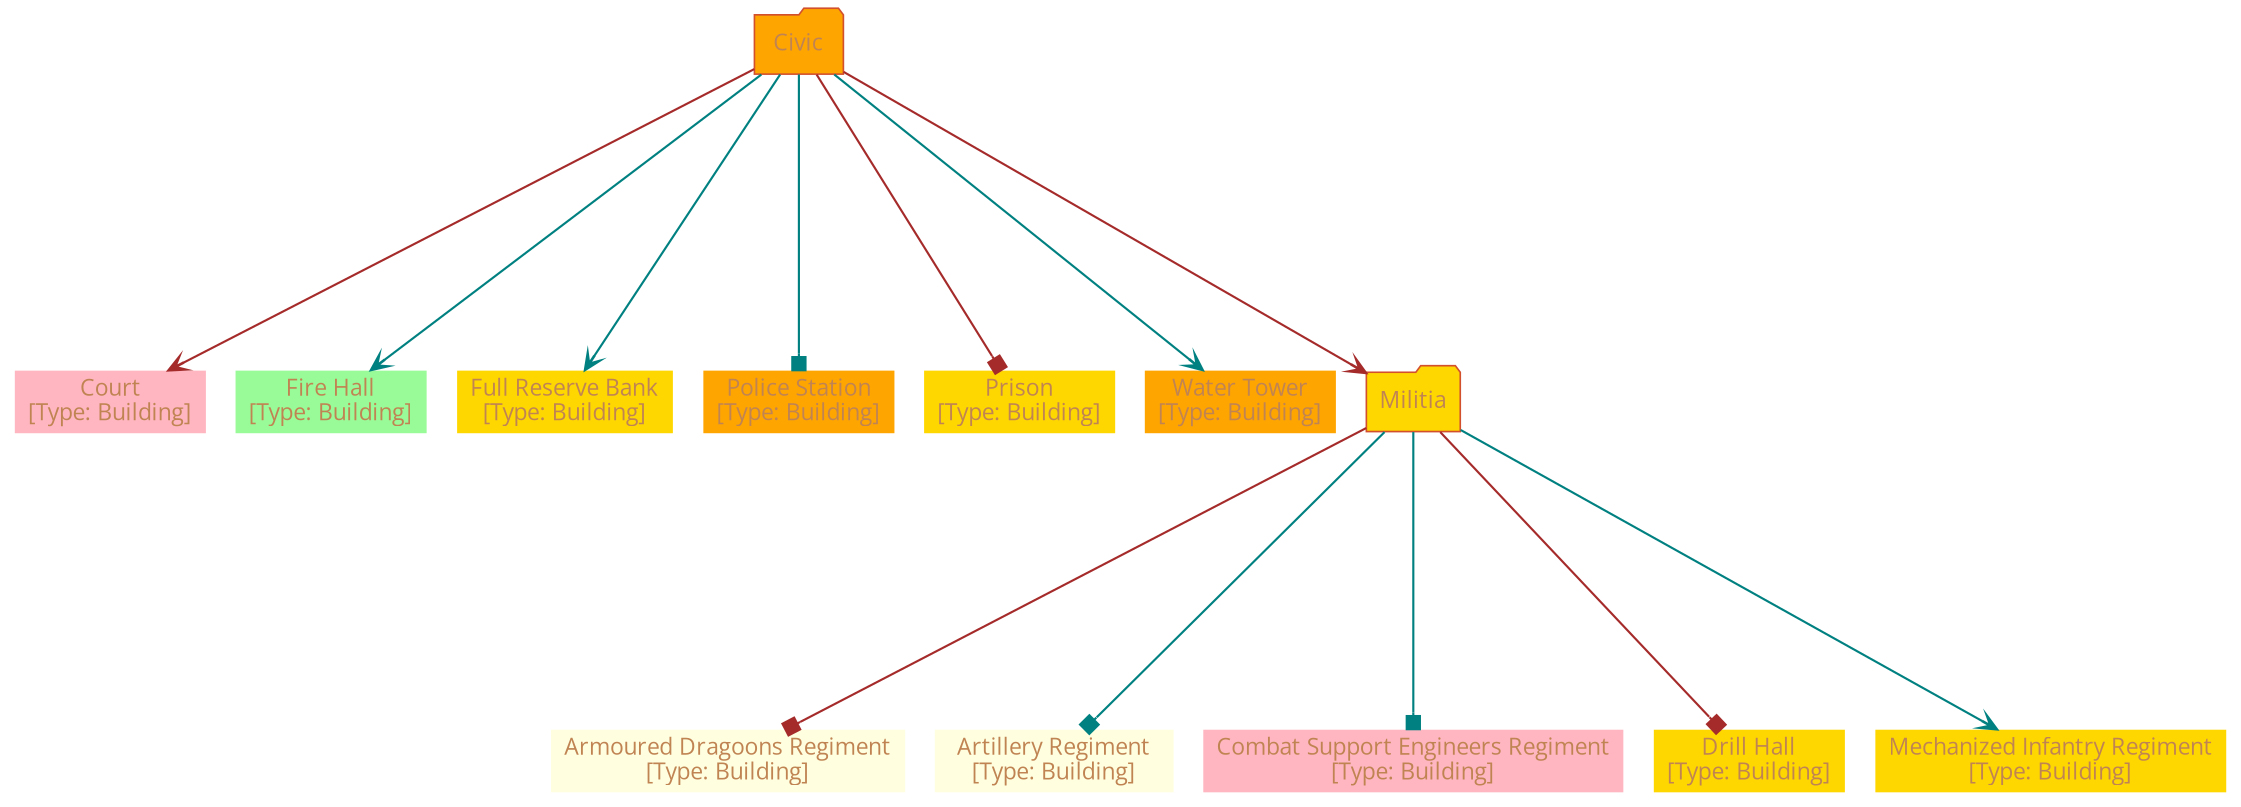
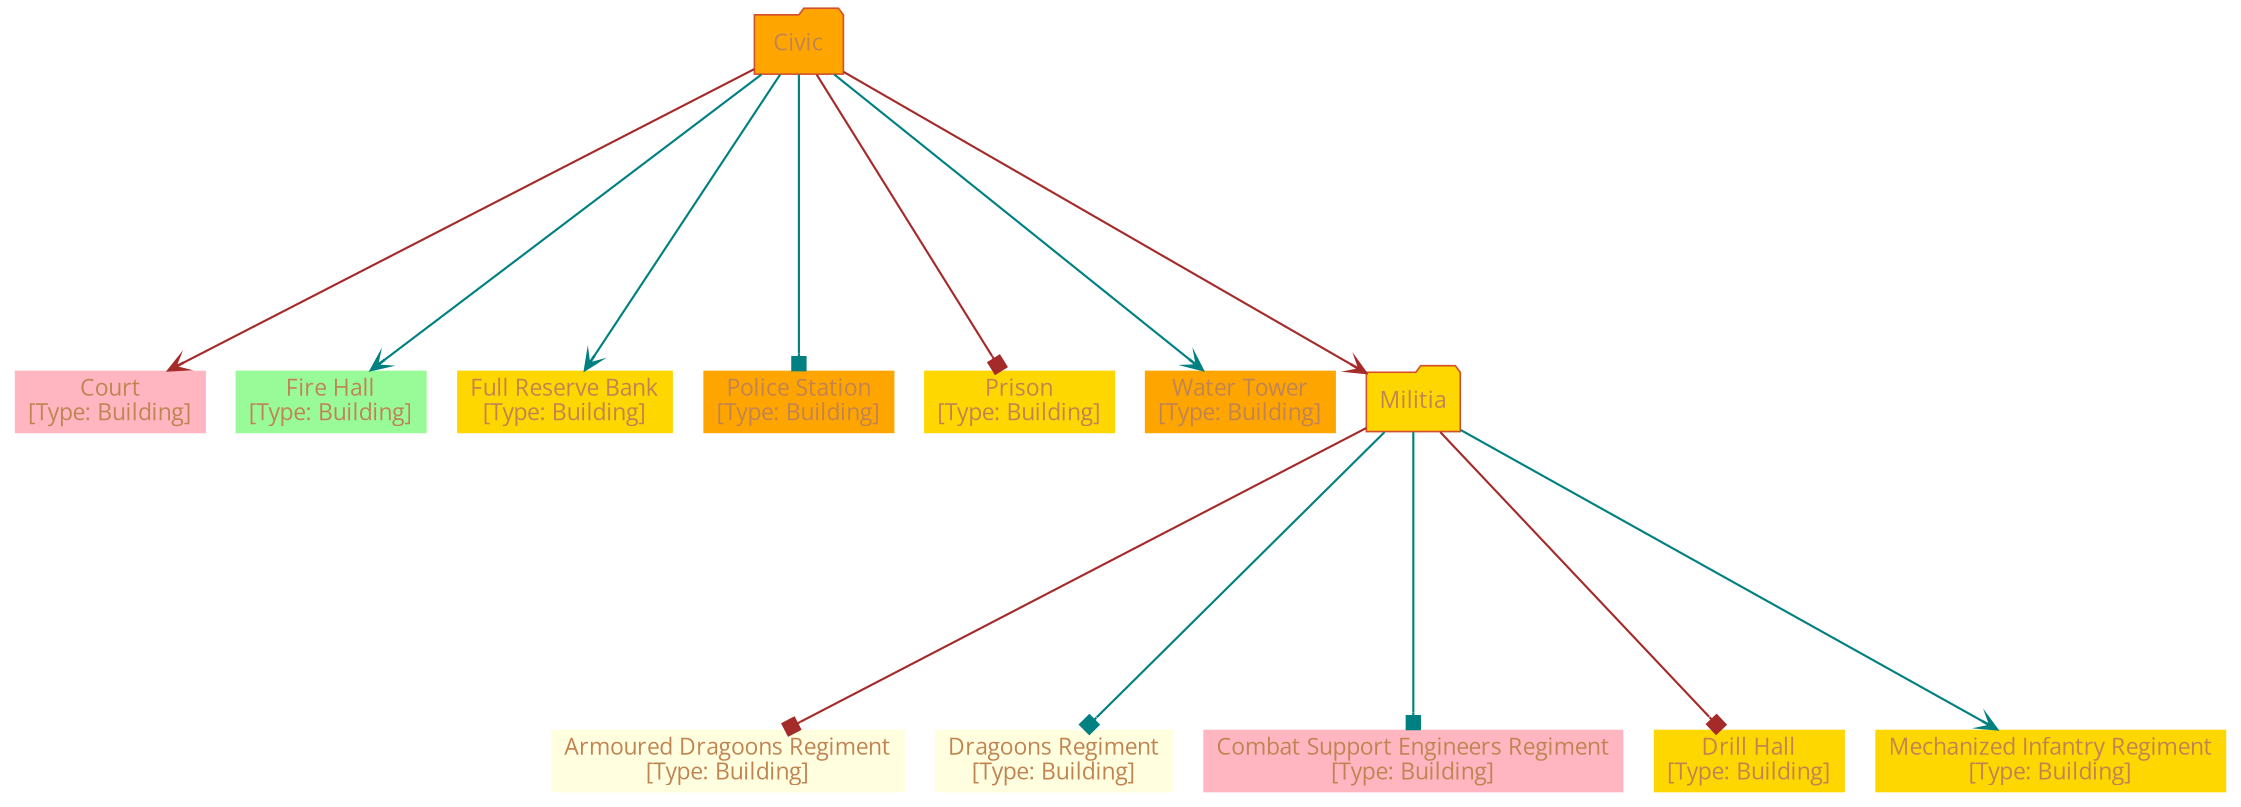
(1054, 761) -> (1054, 761)
